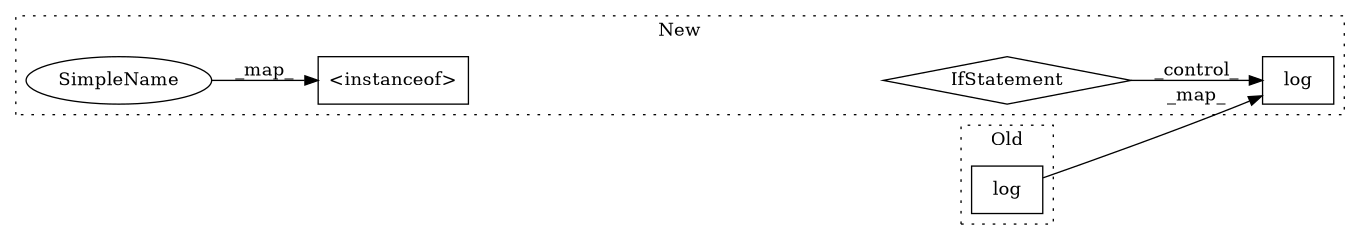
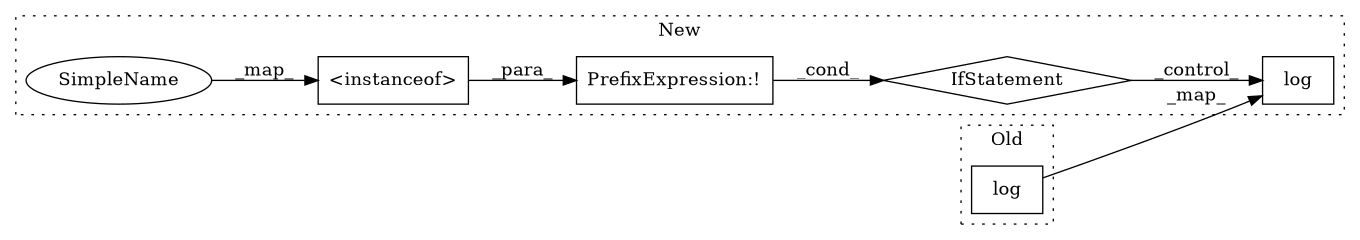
none -> (675, 80)
